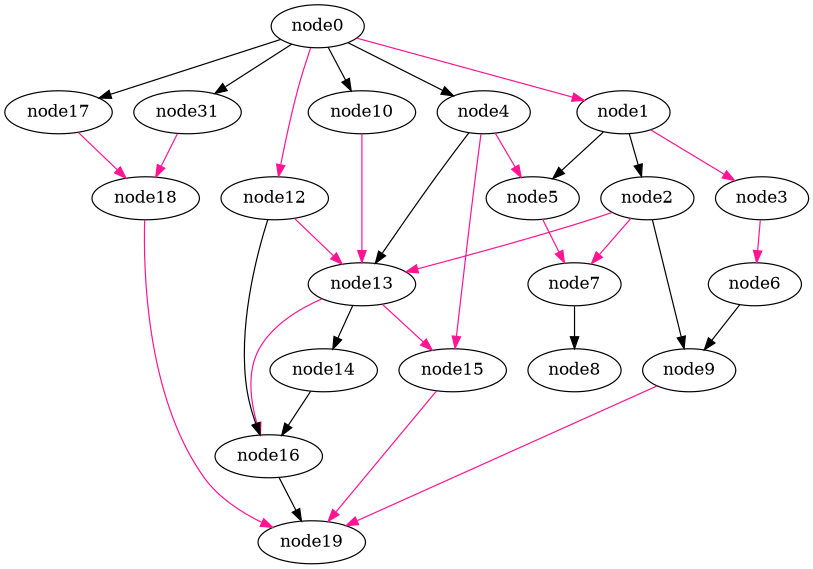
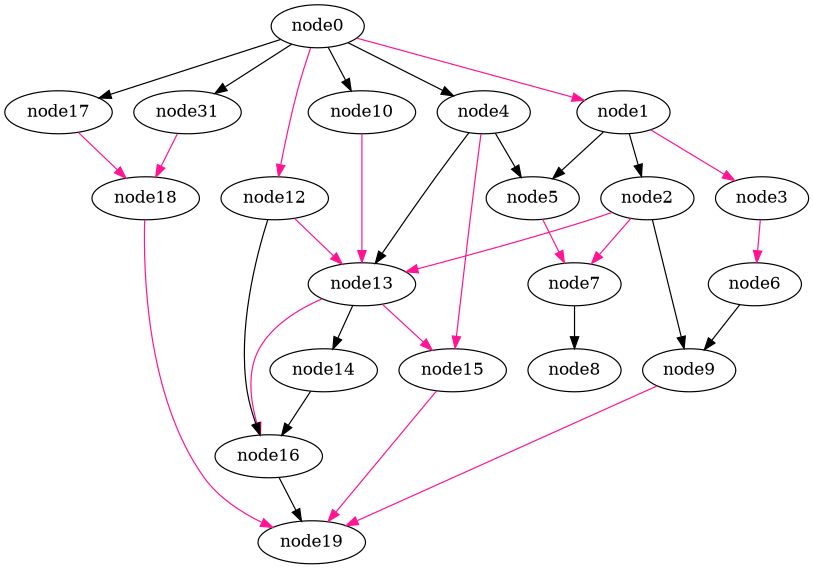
(505, 150) -> (505, 150)
